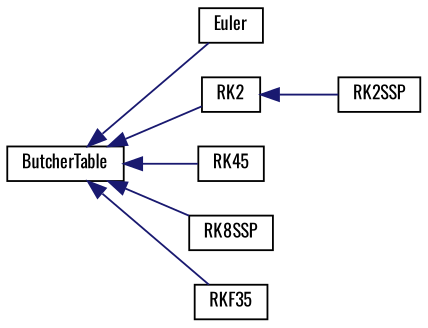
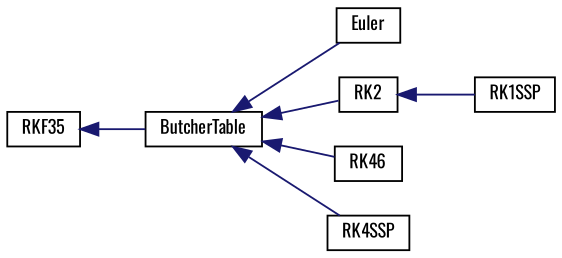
(379, 95) -> (515, 95)
(231, 164) -> (368, 164)
(231, 233) -> (368, 233)
(156, 239) -> (122, 129)
